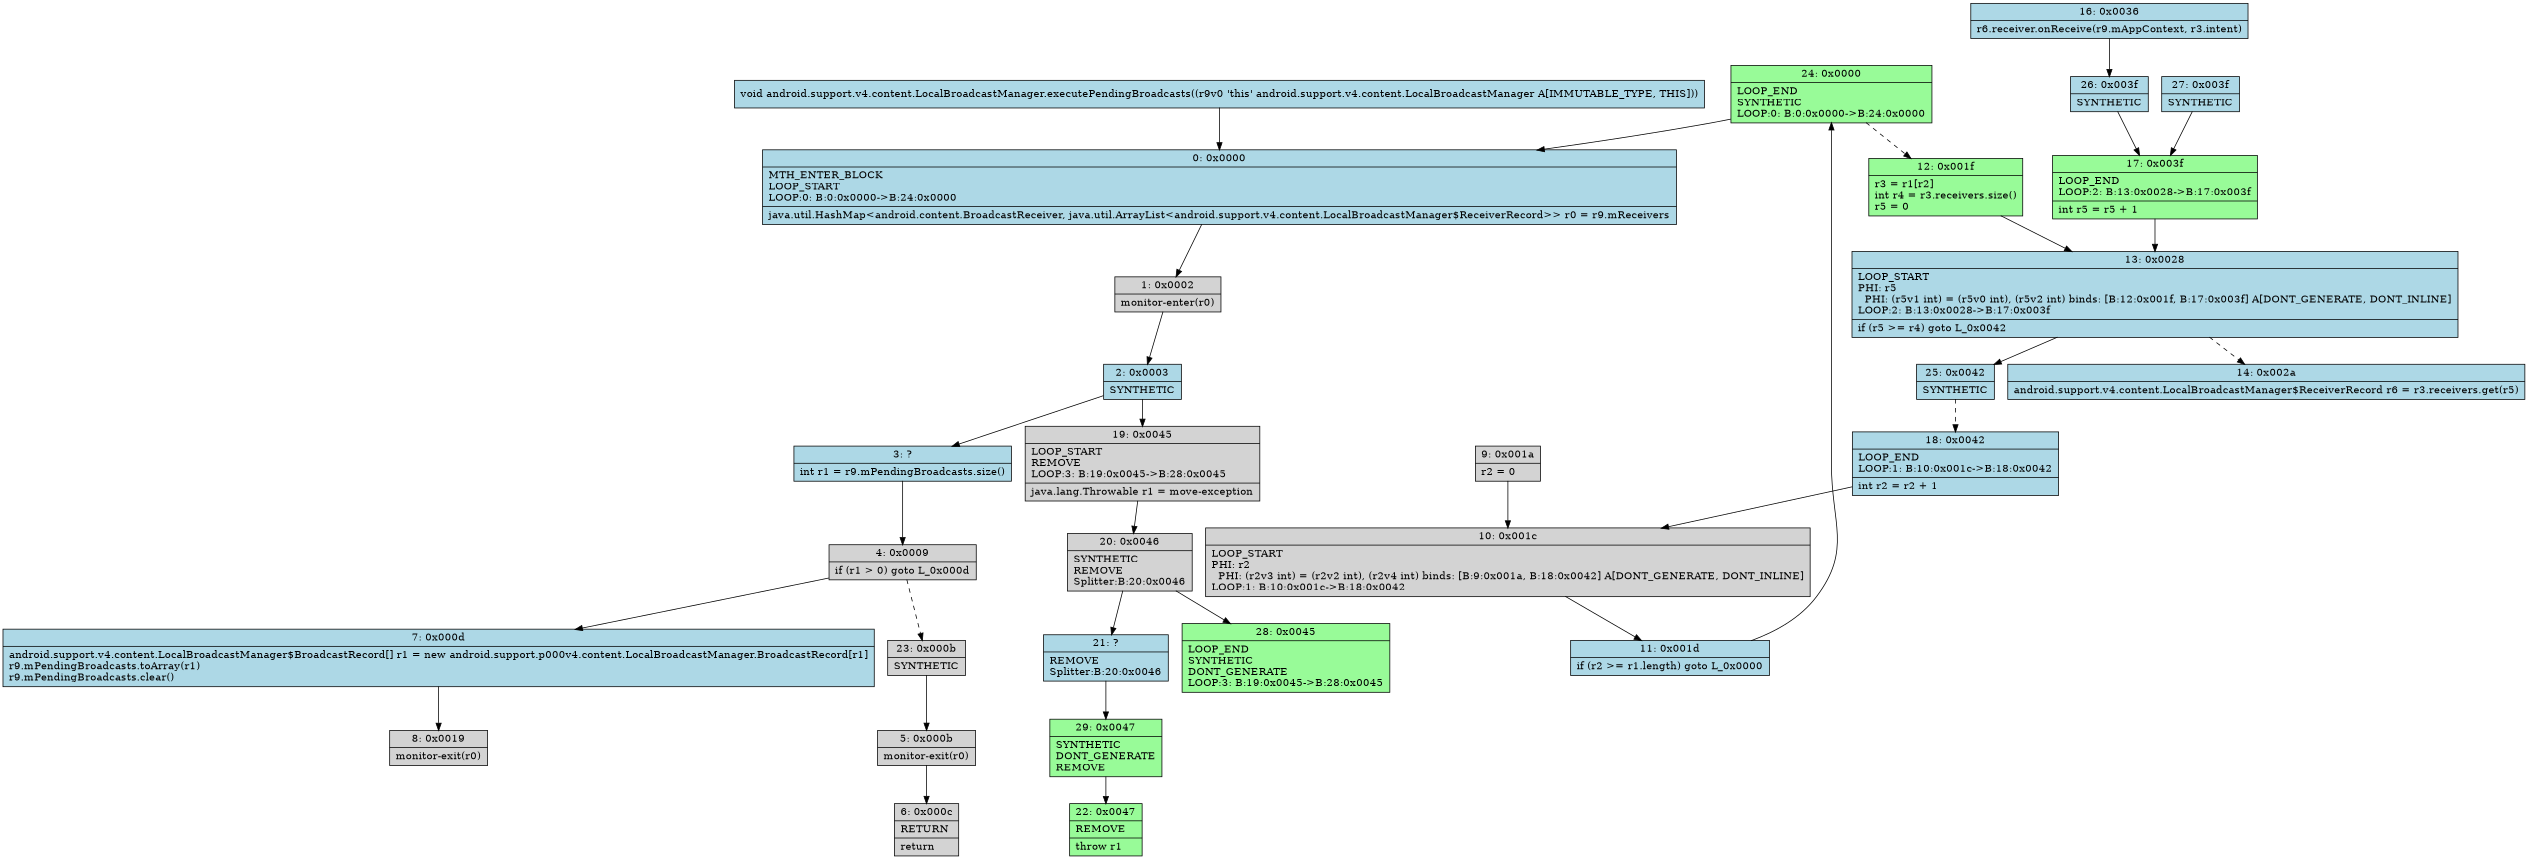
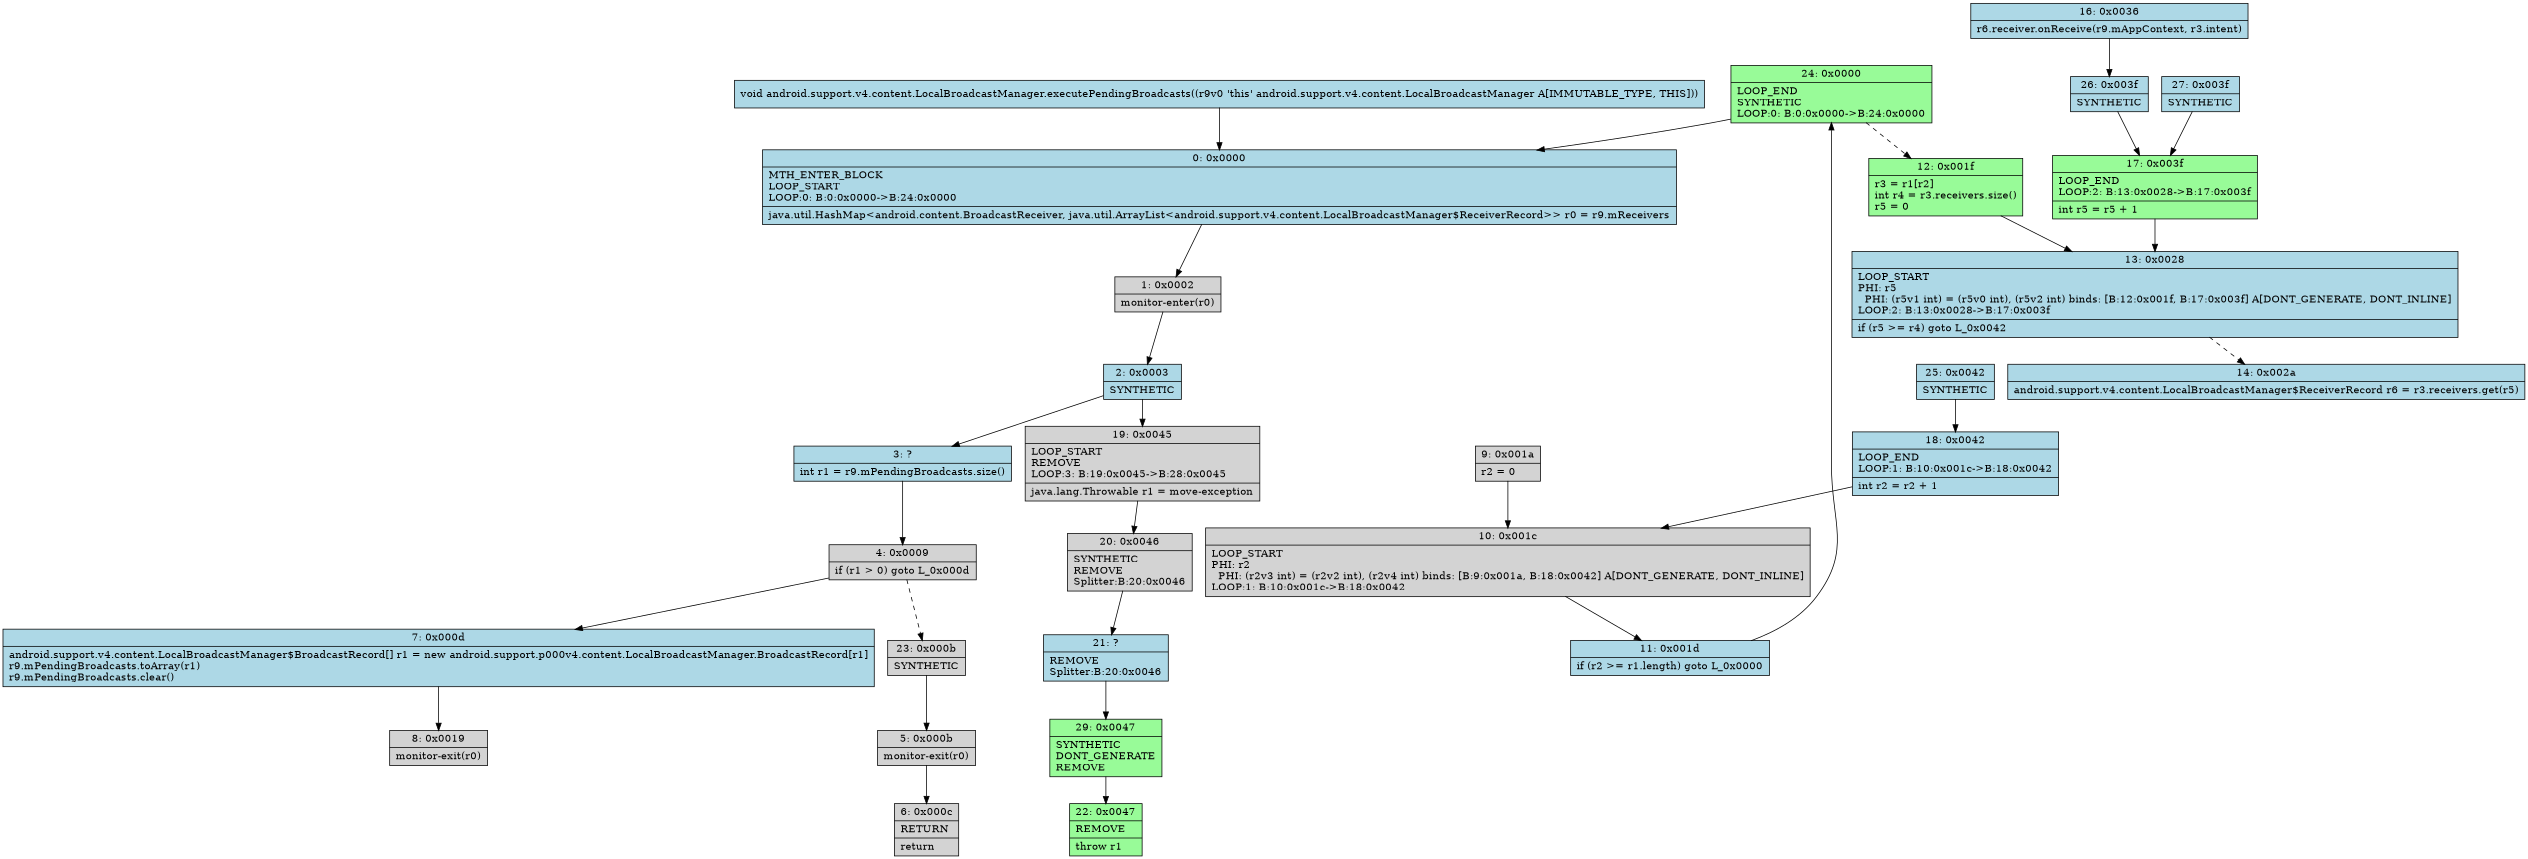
(2029, 349) -> none
(1955, 412) -> (1955, 412)
(1286, 658) -> none
